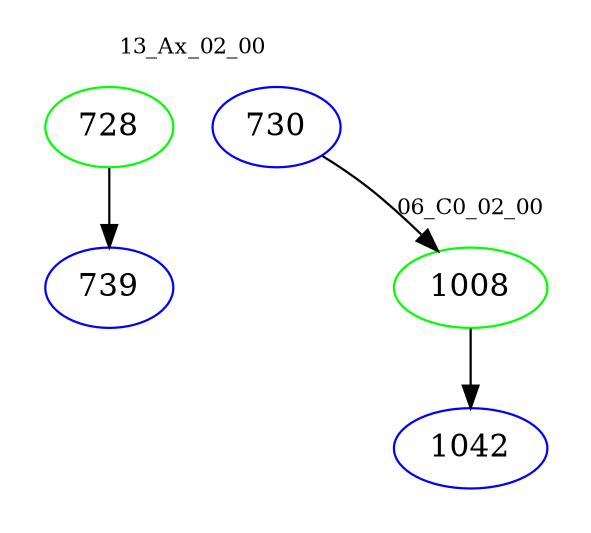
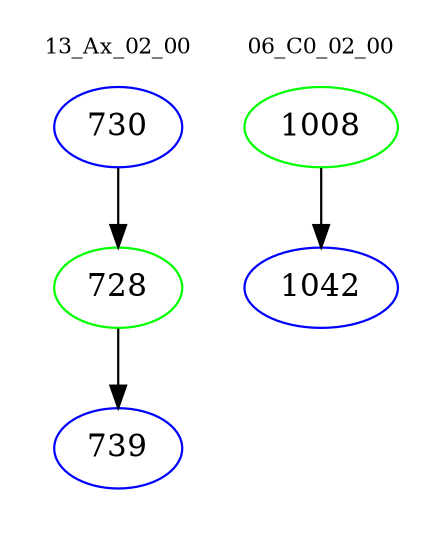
(391, 207) -> (118, 197)
